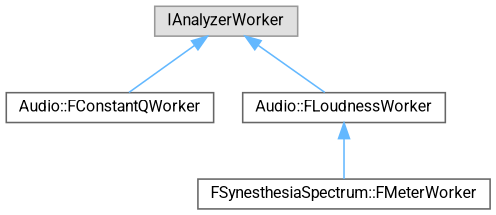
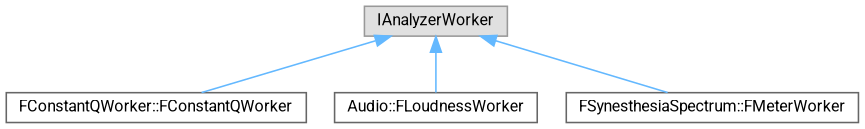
(110, 108) -> (156, 108)
(344, 159) -> (582, 67)
